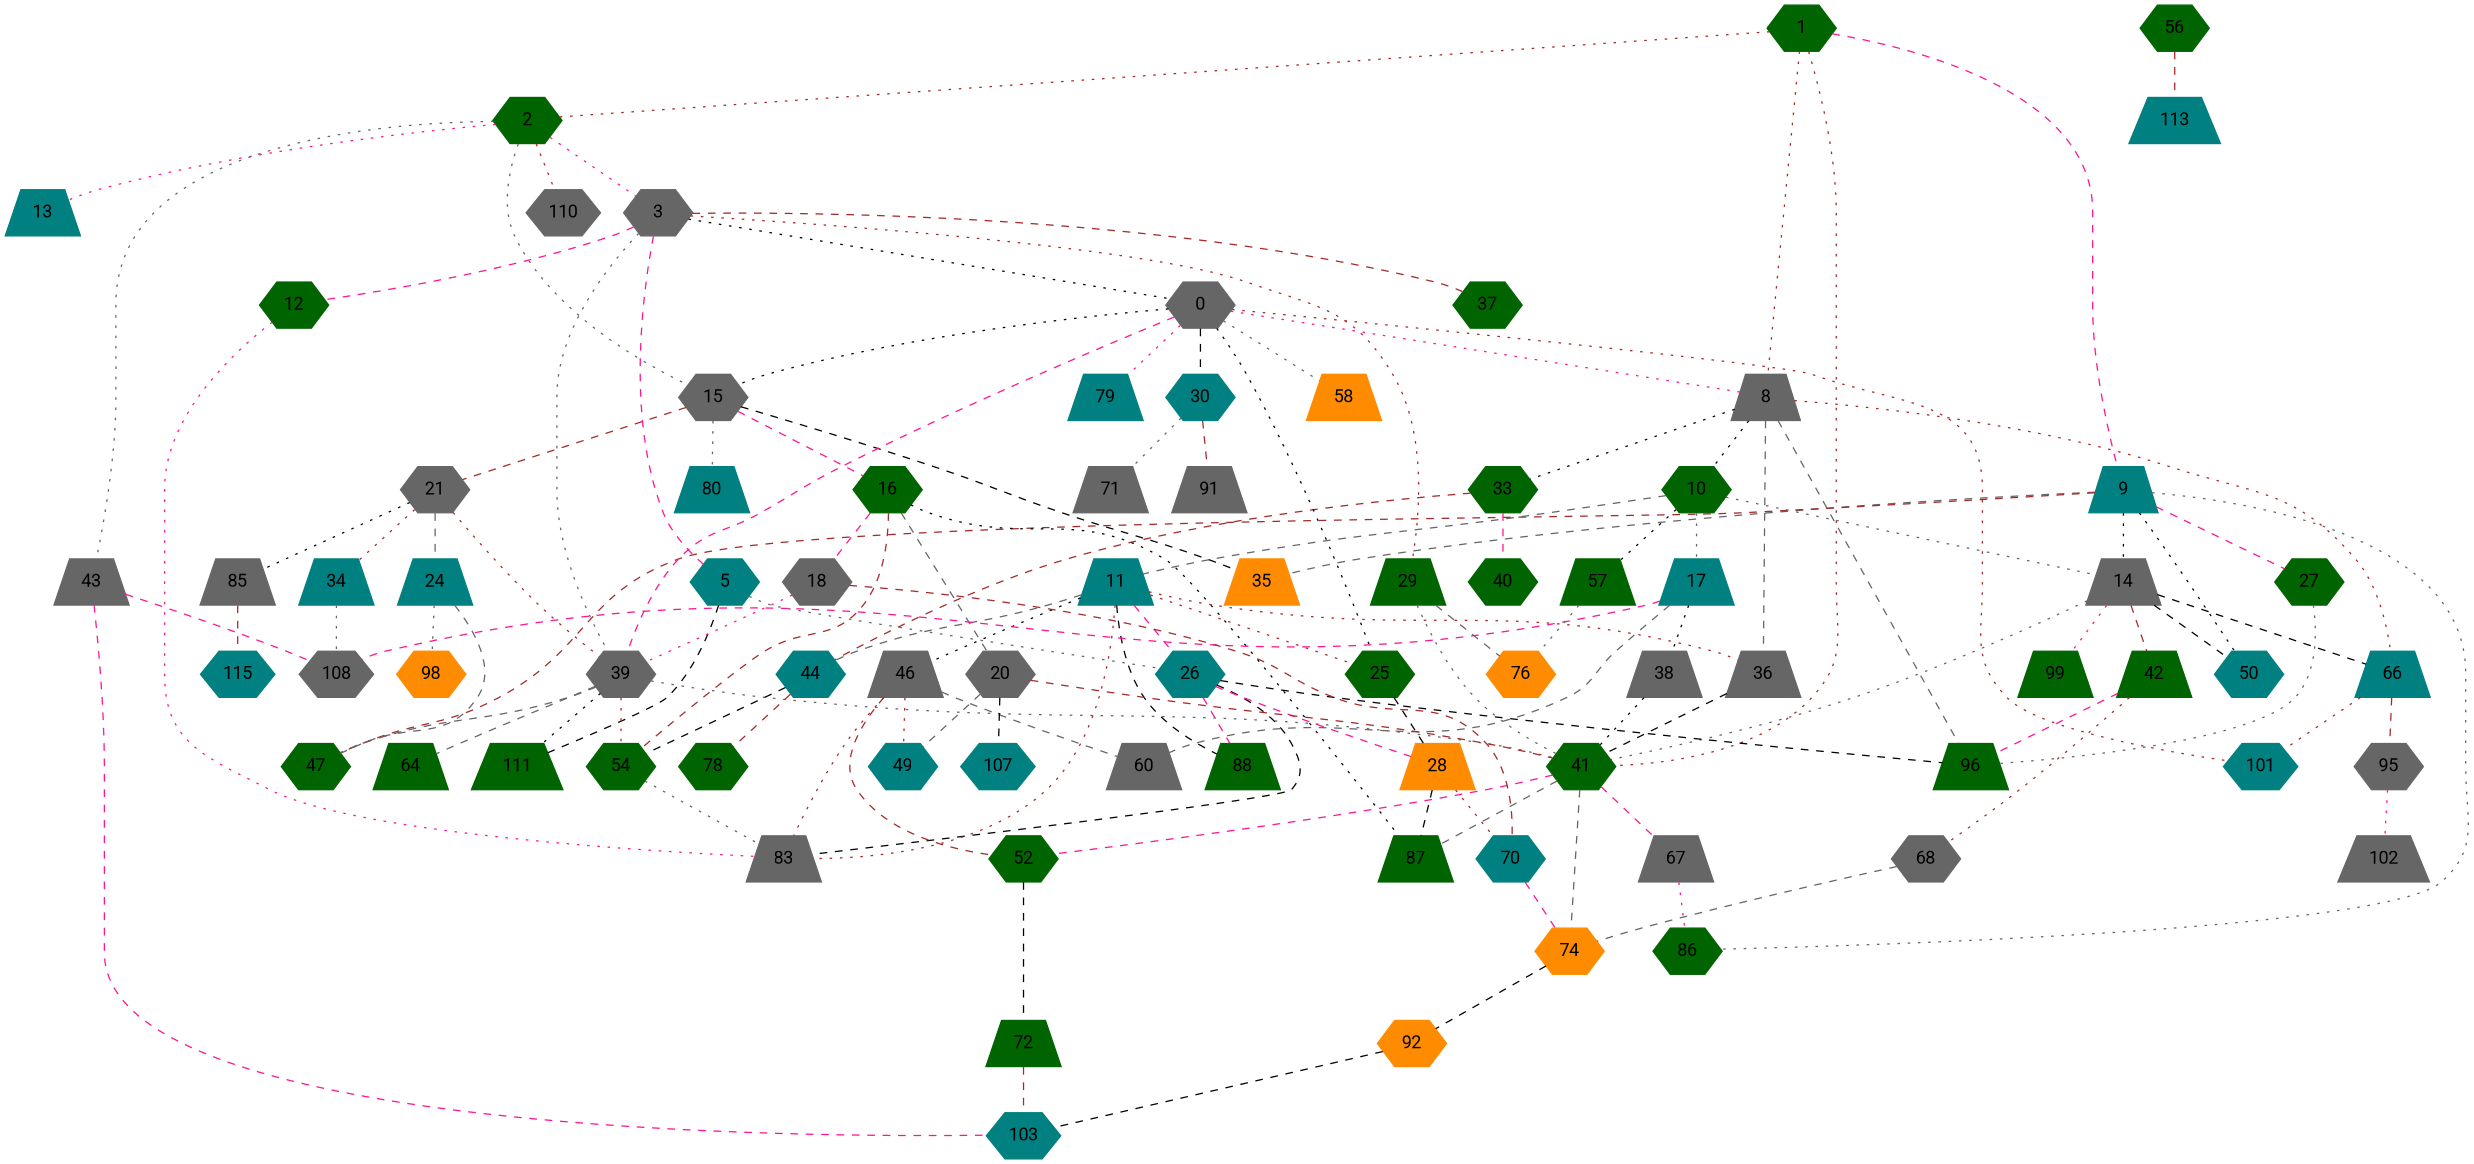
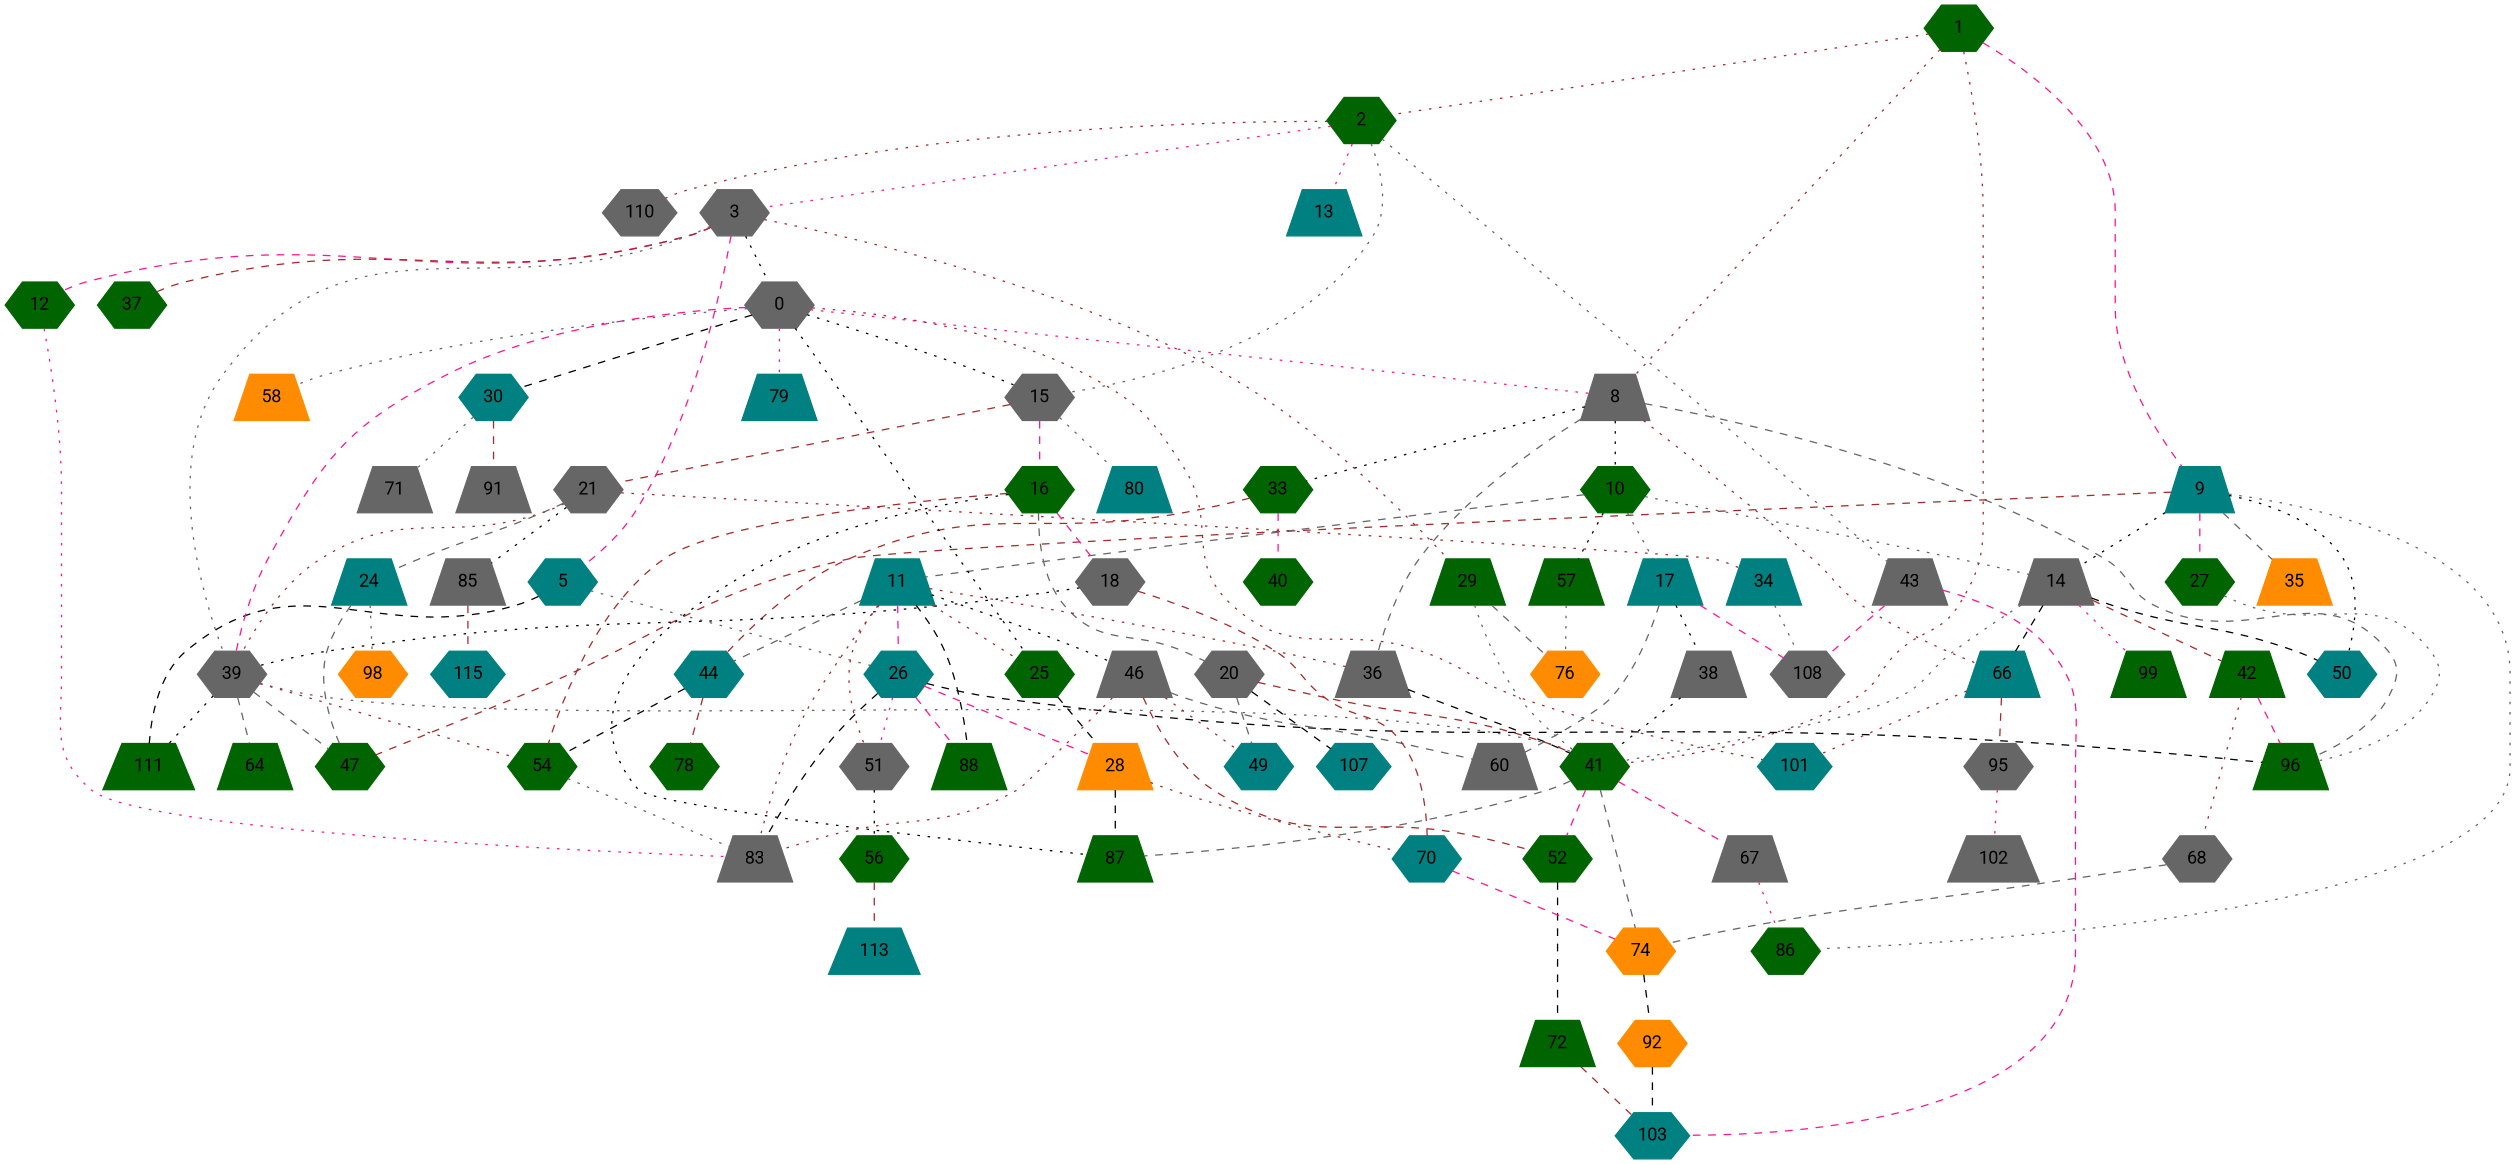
(989, 486) -> none
(720, 629) -> (648, 623)
none -> (874, 767)
